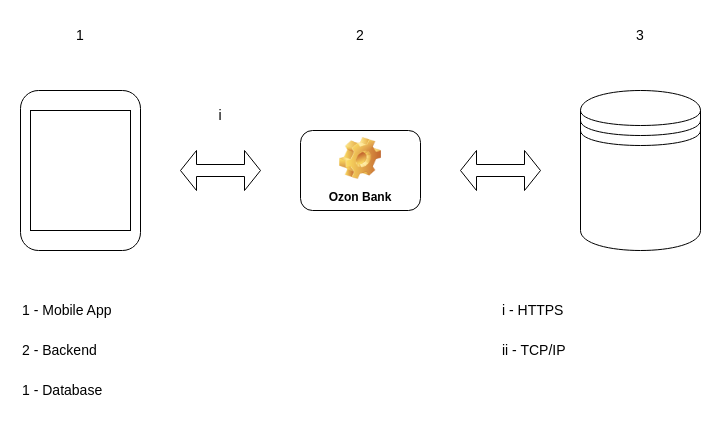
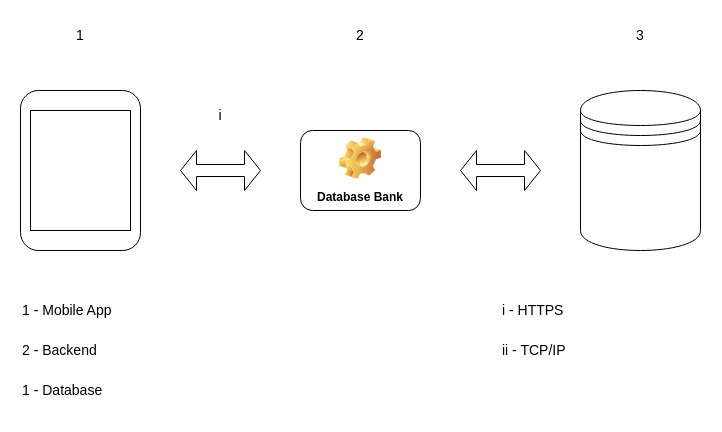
(361, 196) -> (361, 196)
